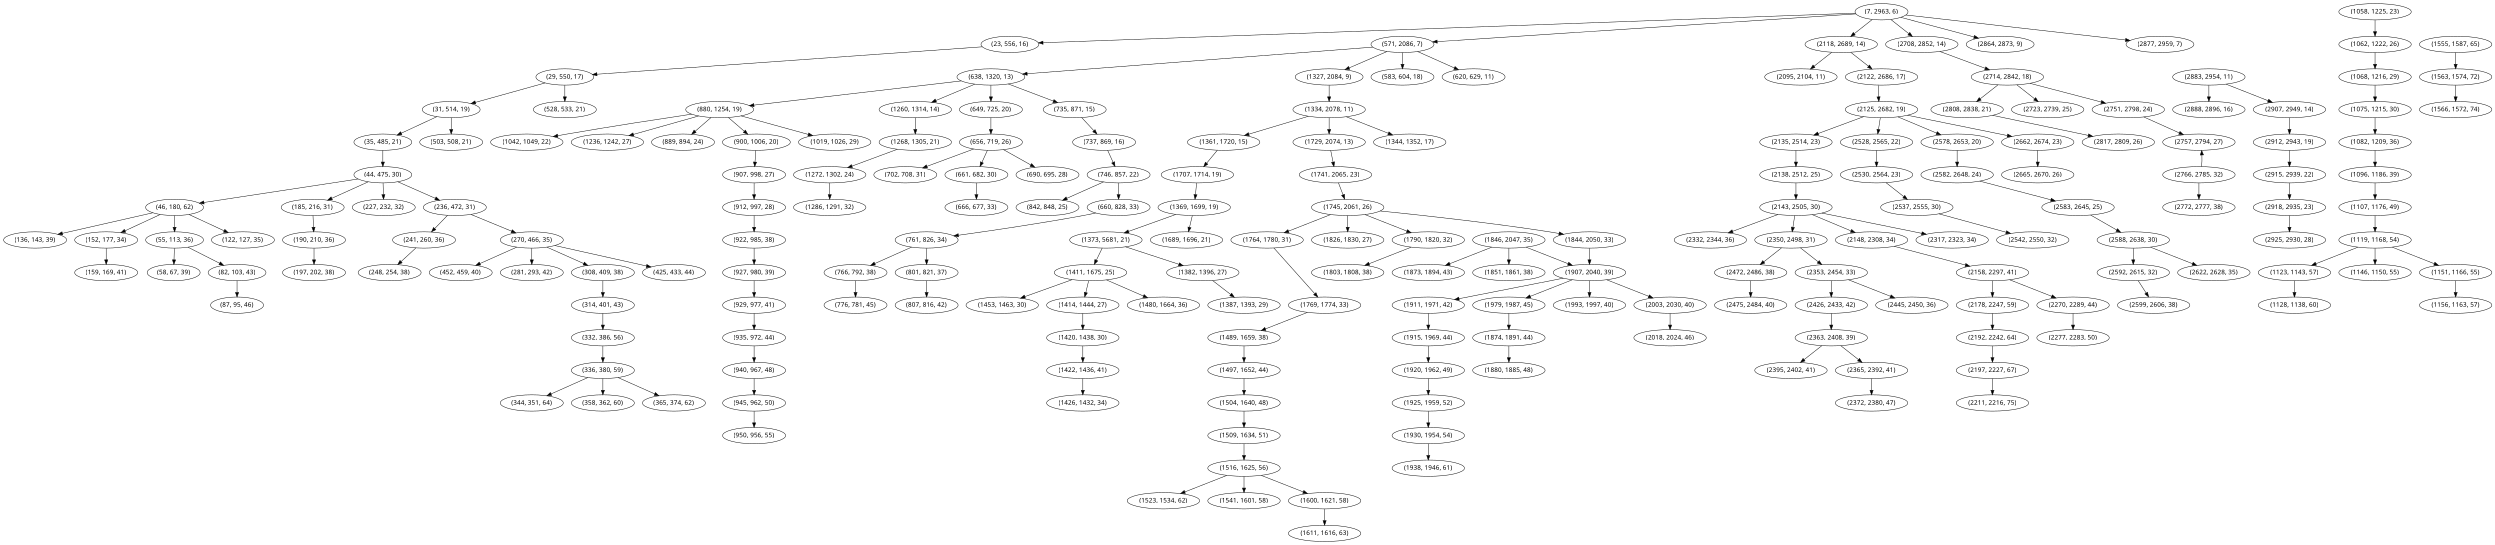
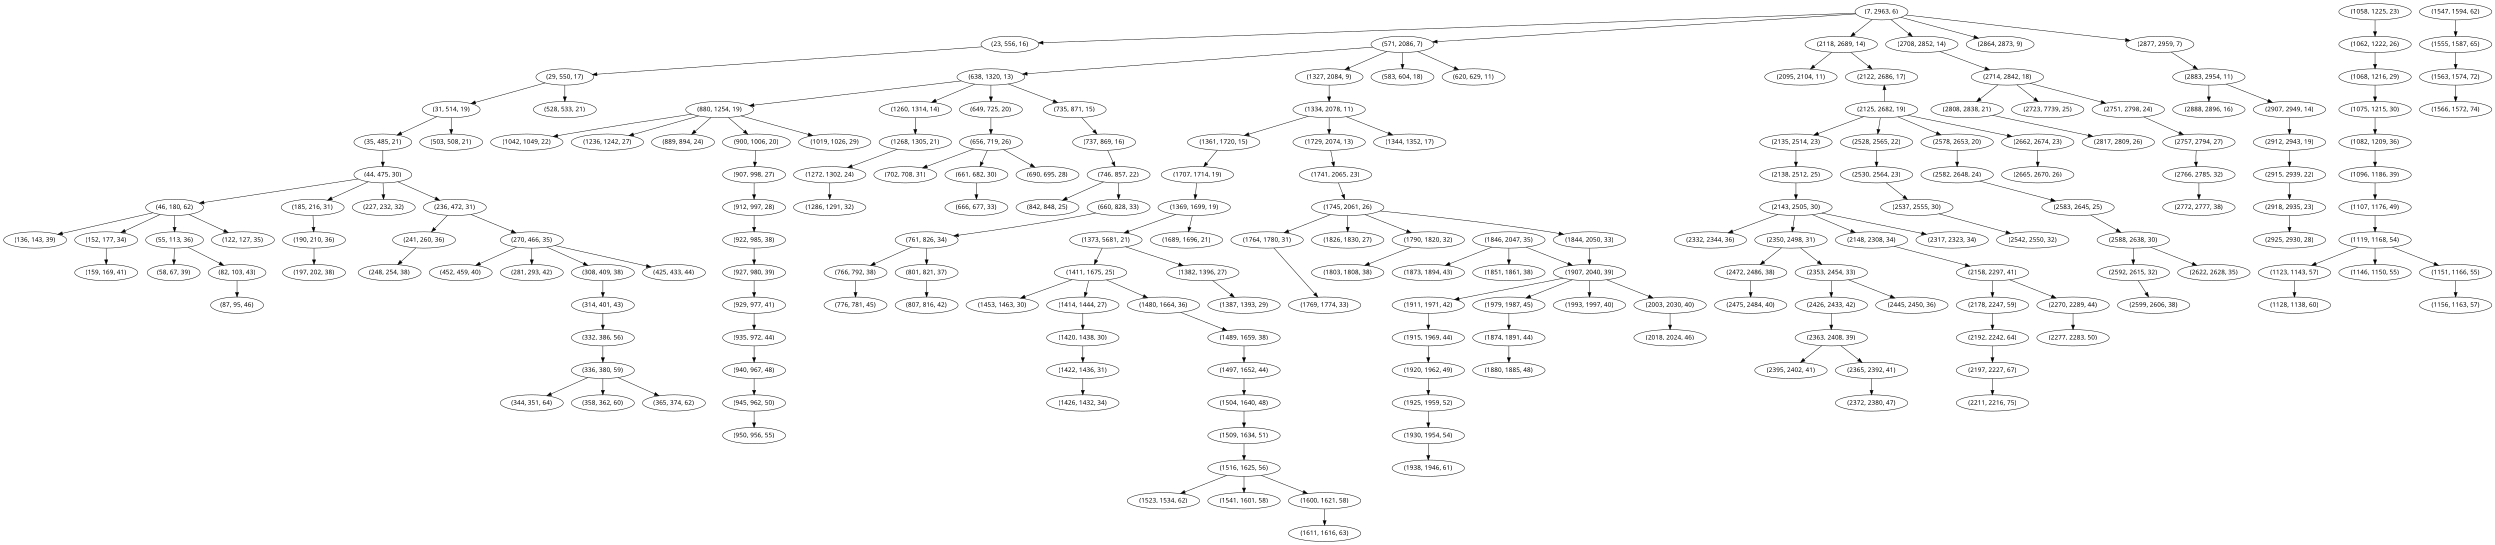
none -> (2456, 12)
none -> (2182, 59)
(1878, 91) -> (1885, 96)
(2048, 110) -> (2048, 110)
(2202, 161) -> (2196, 156)
(1286, 321) -> (1202, 321)
(1083, 370) -> (1083, 370)
